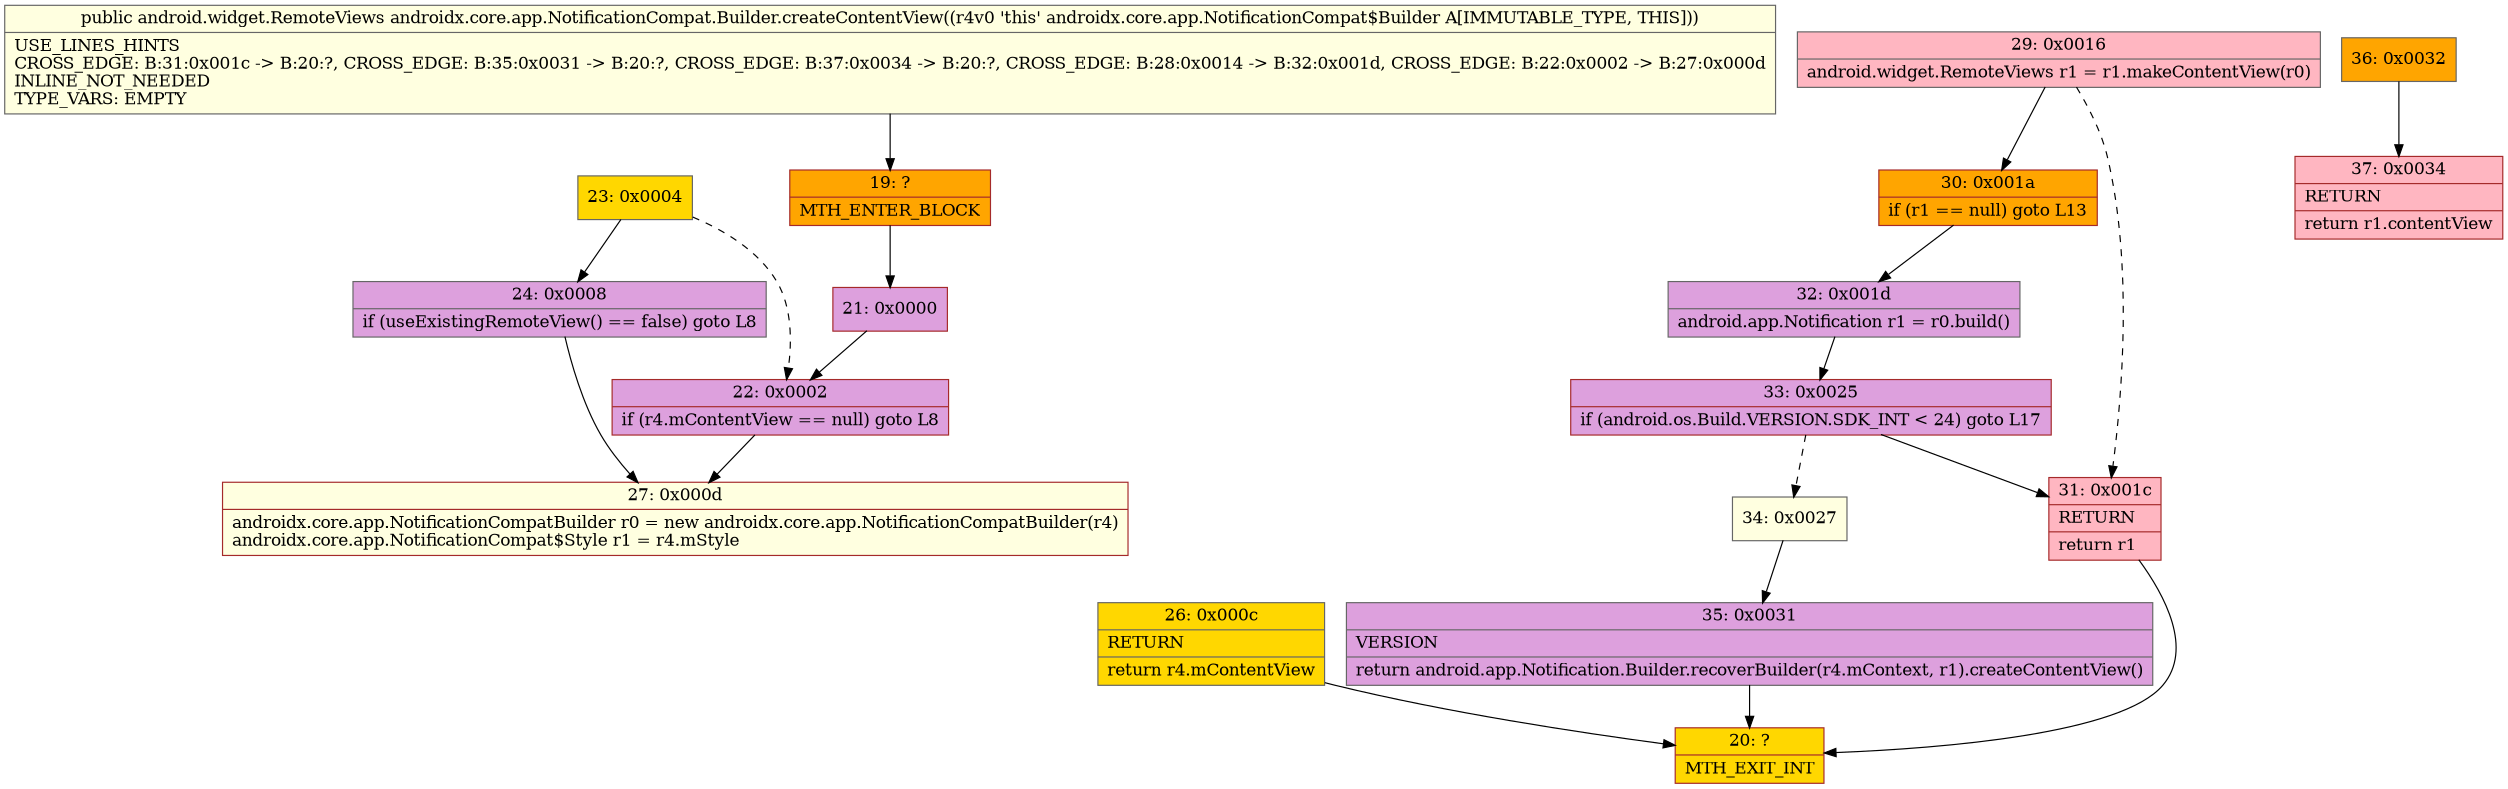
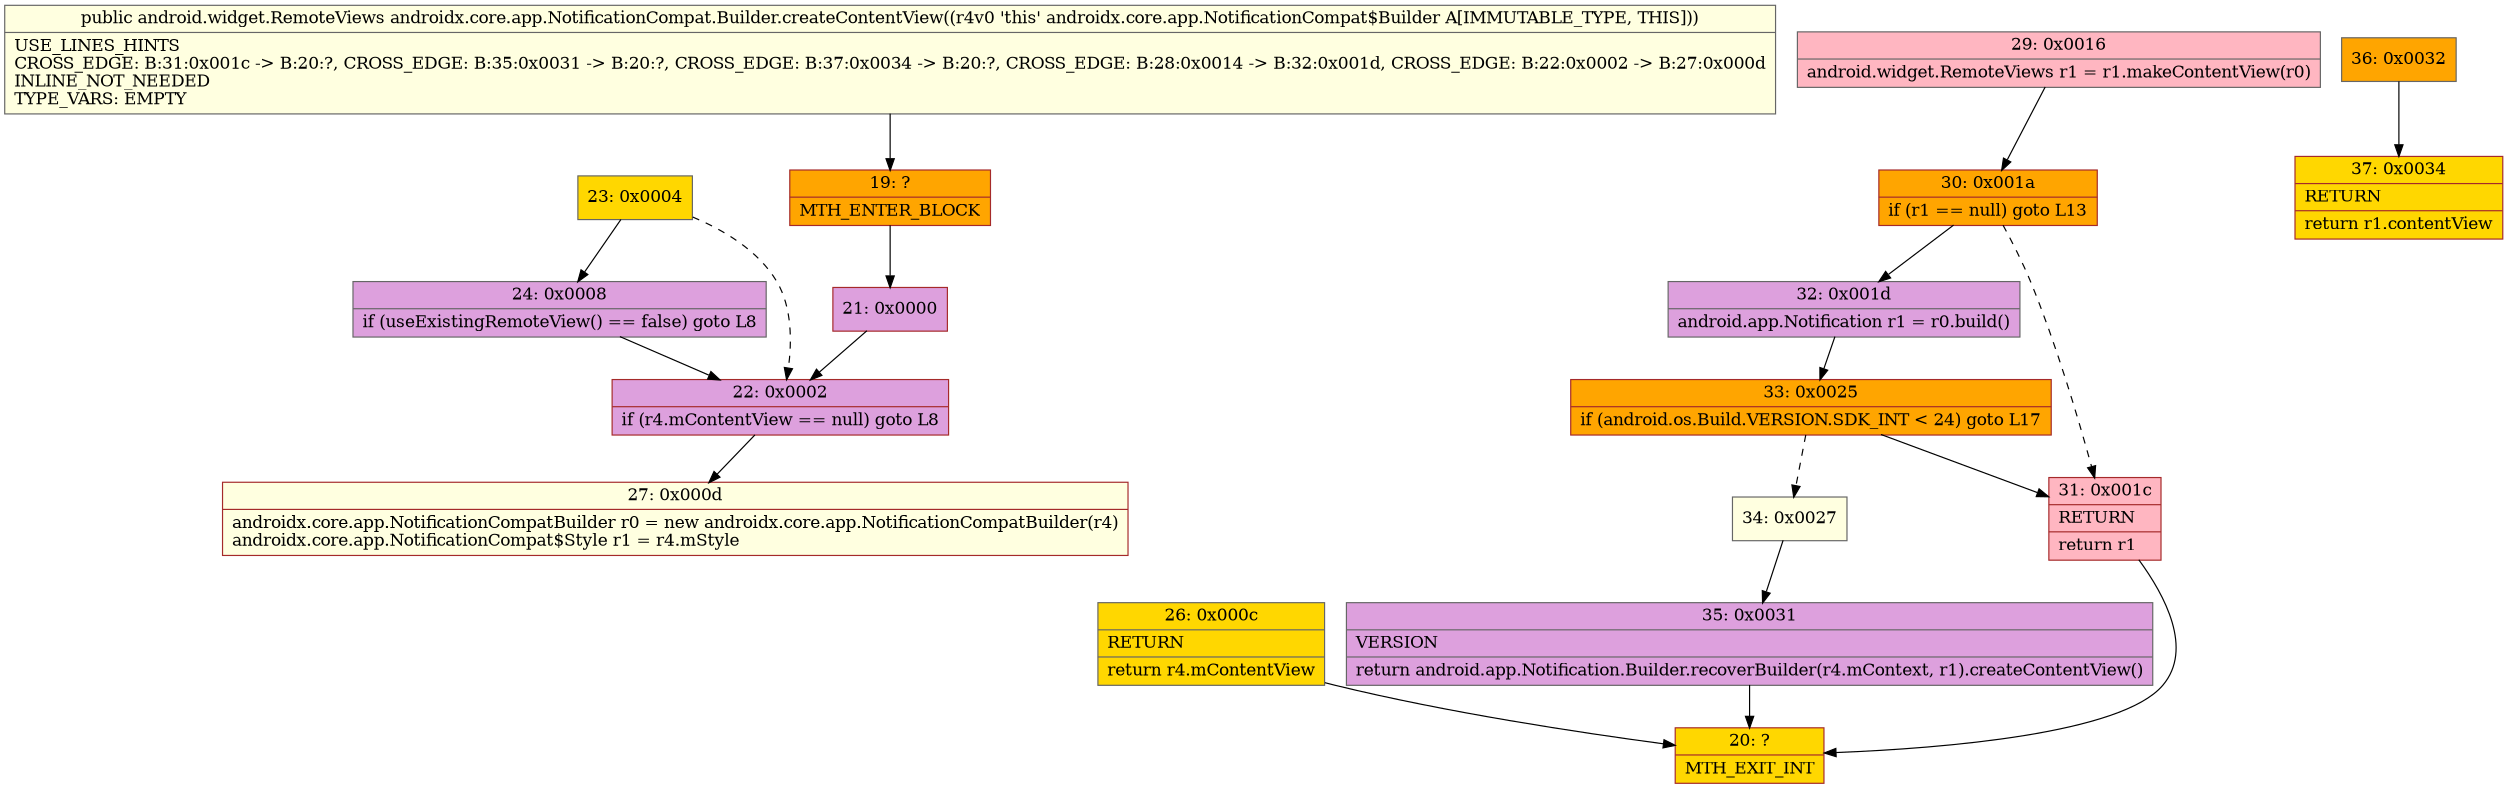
(2399, 198) -> (2399, 198)
(2122, 273) -> (2054, 343)
(1811, 407) -> (1811, 407)
(588, 410) -> (664, 356)
